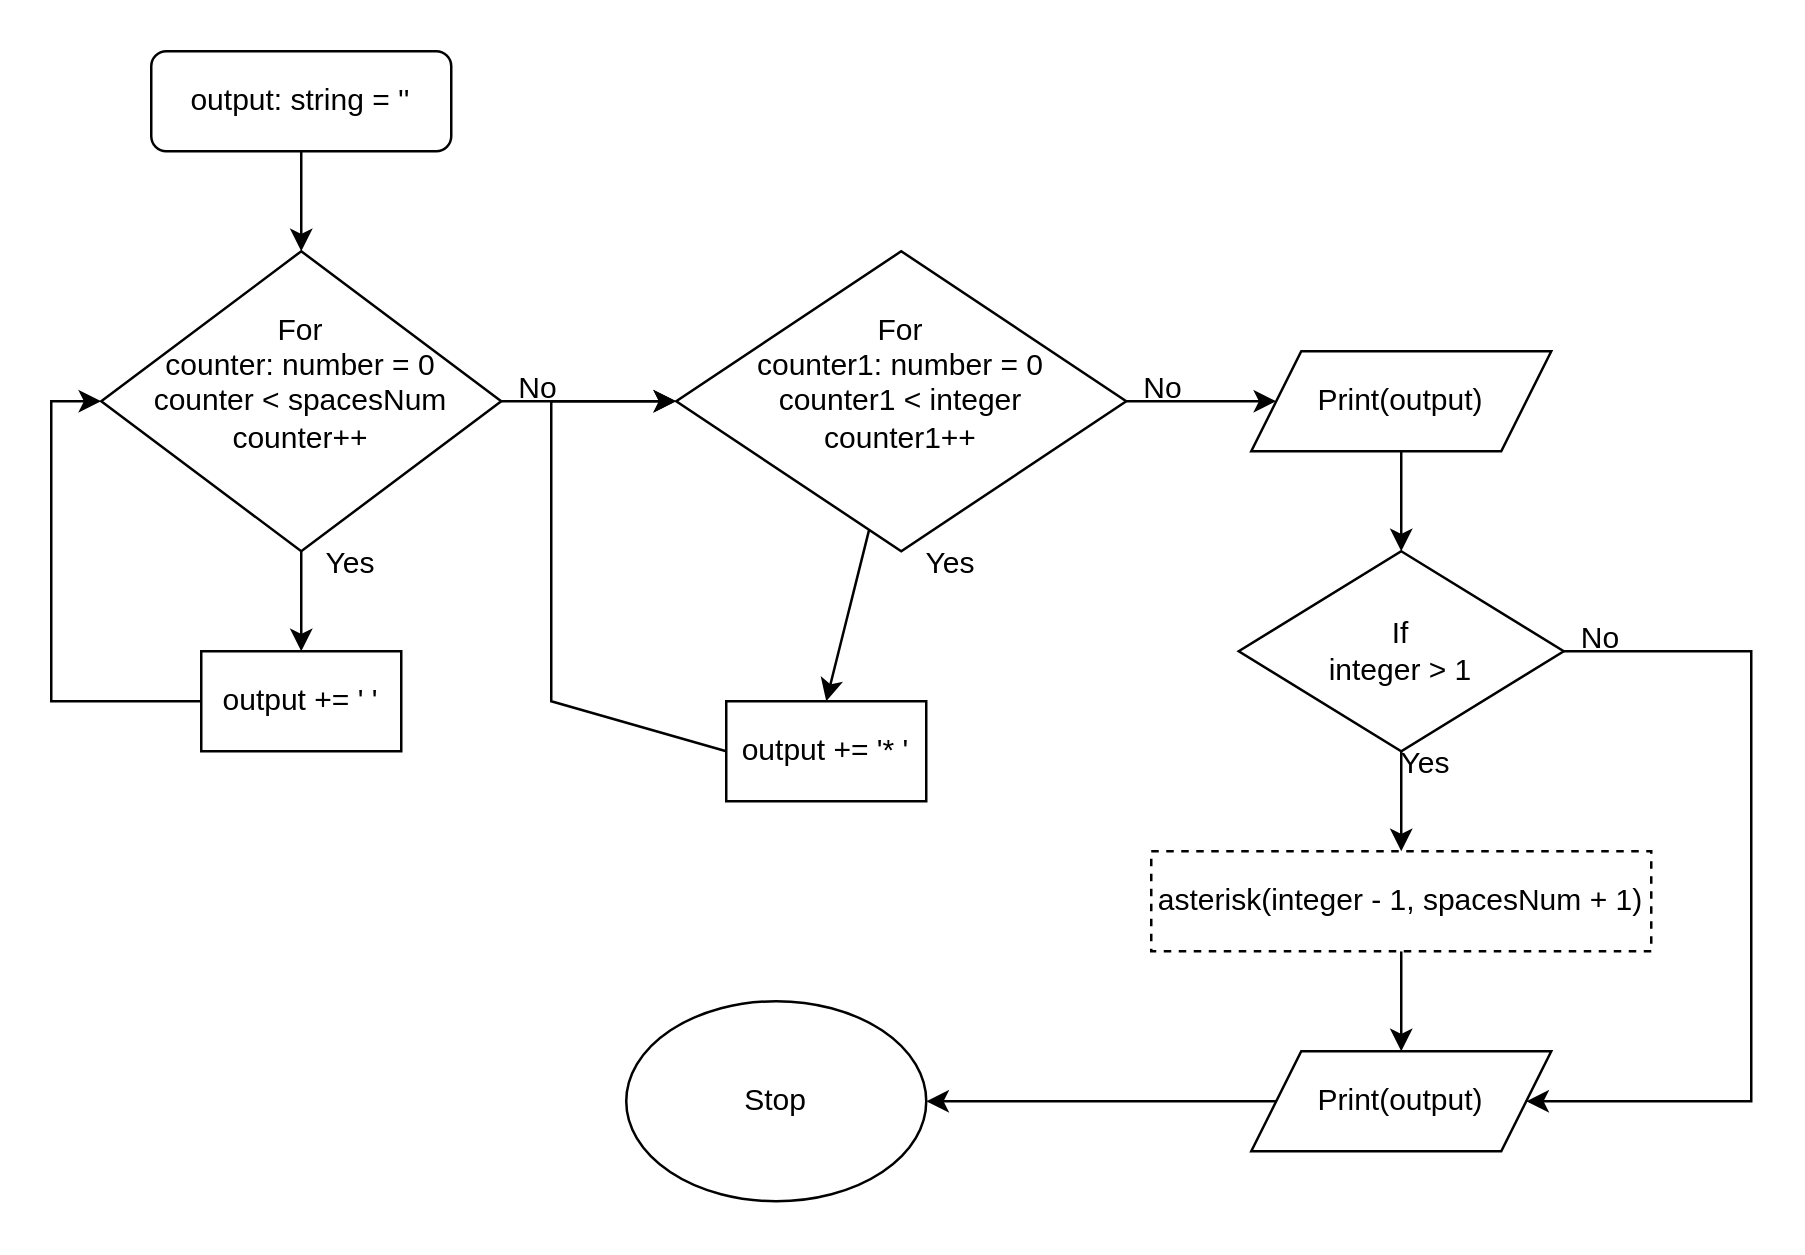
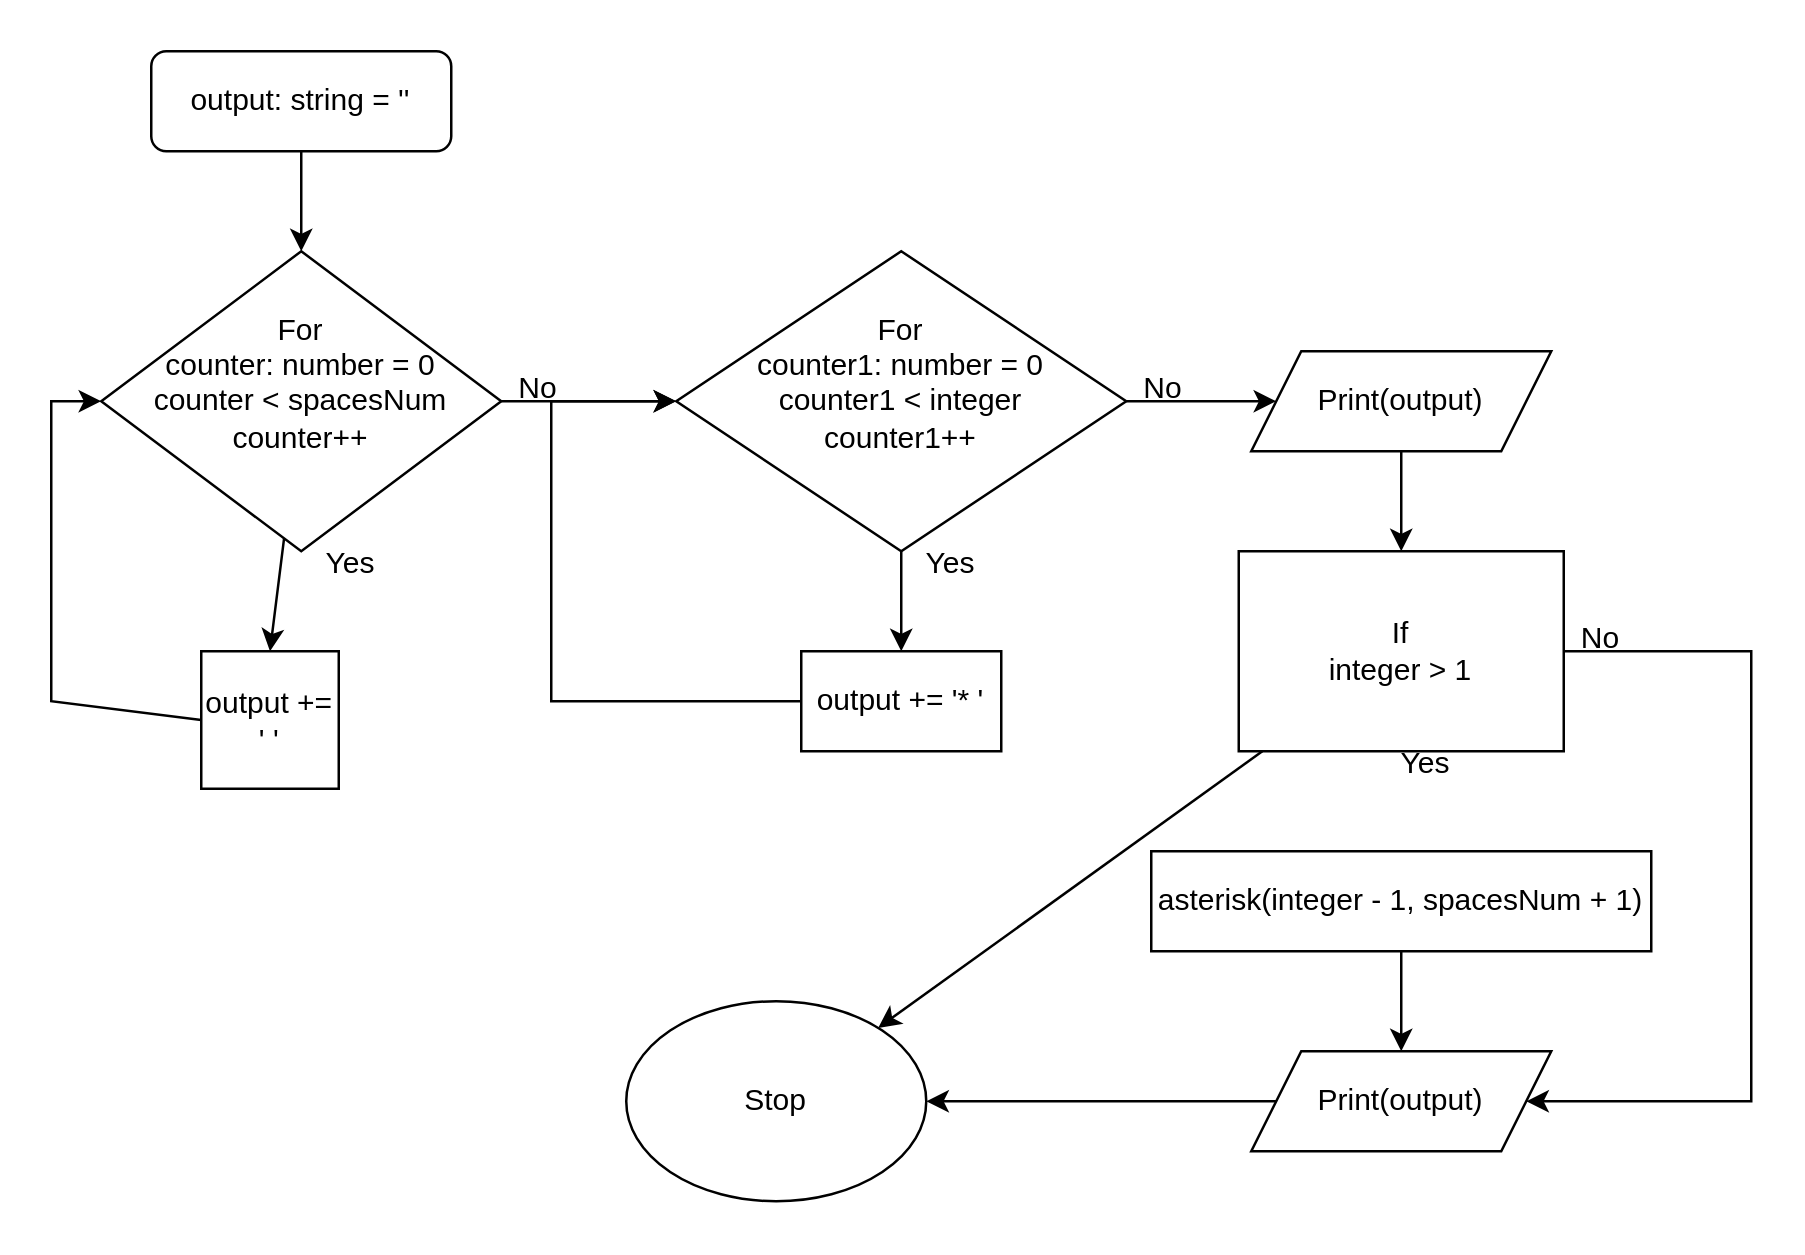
(1401, 651) -> (1401, 651)
(301, 701) -> (270, 720)
(826, 751) -> (901, 701)
(1401, 793) -> (1077, 885)
(1401, 901) -> (1401, 901)
